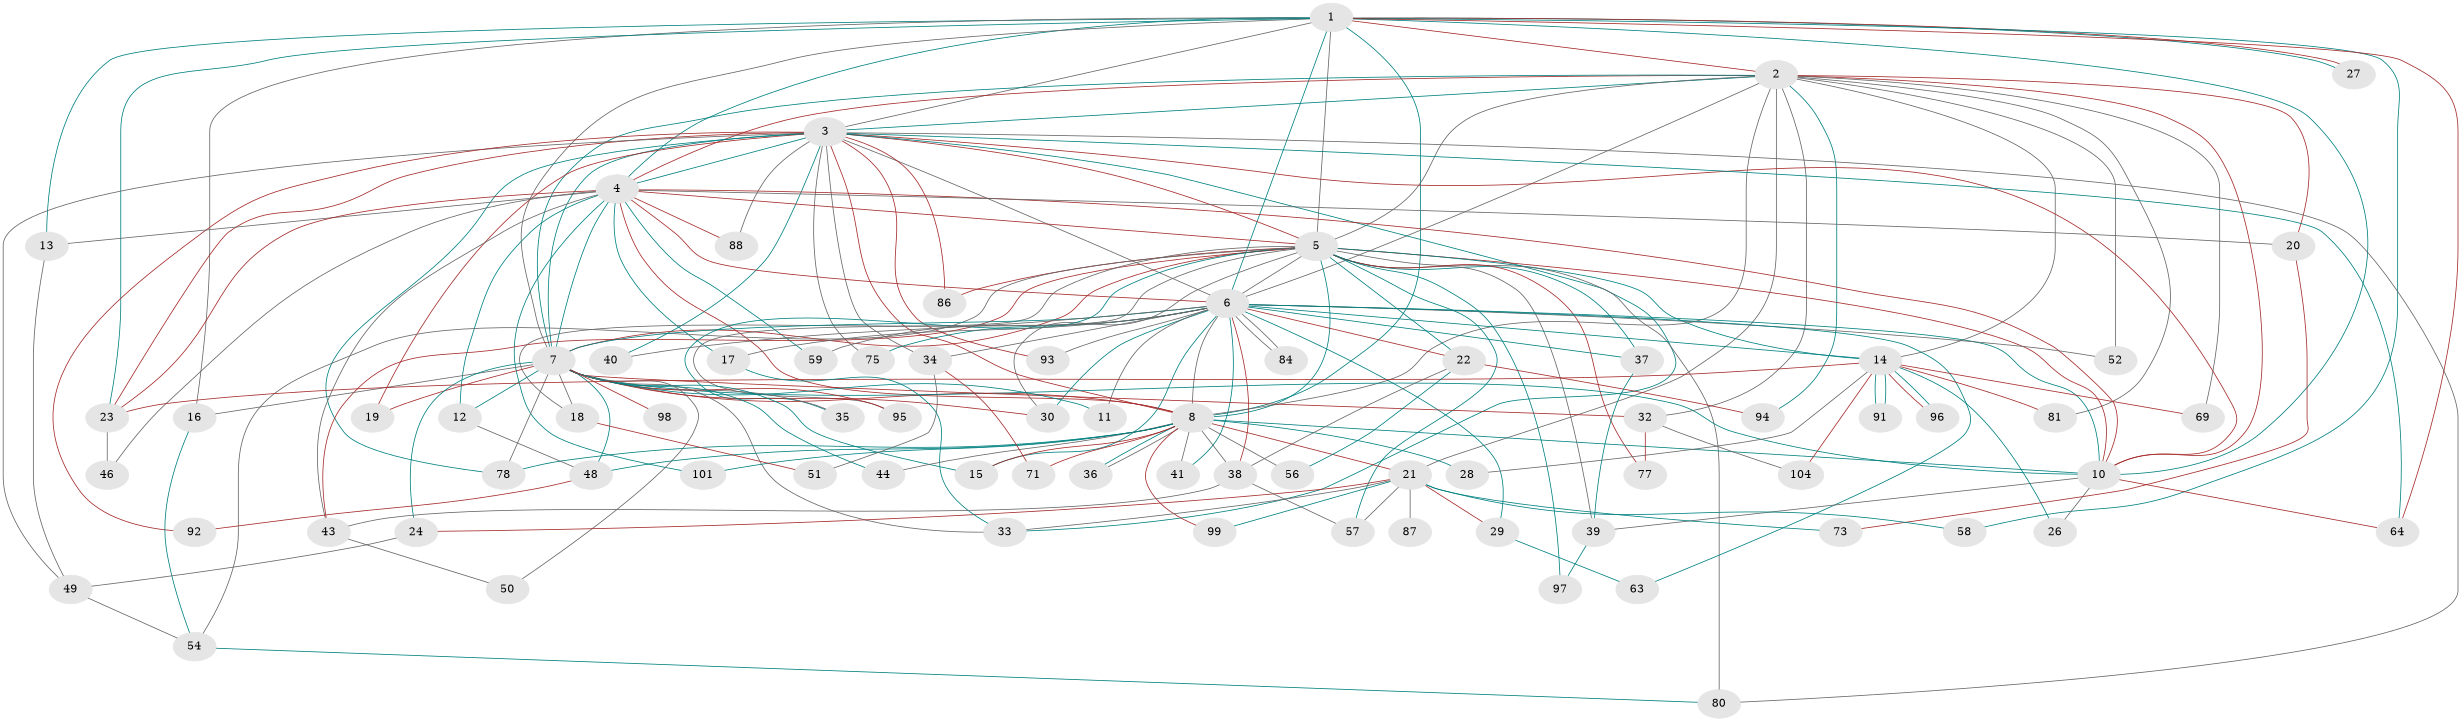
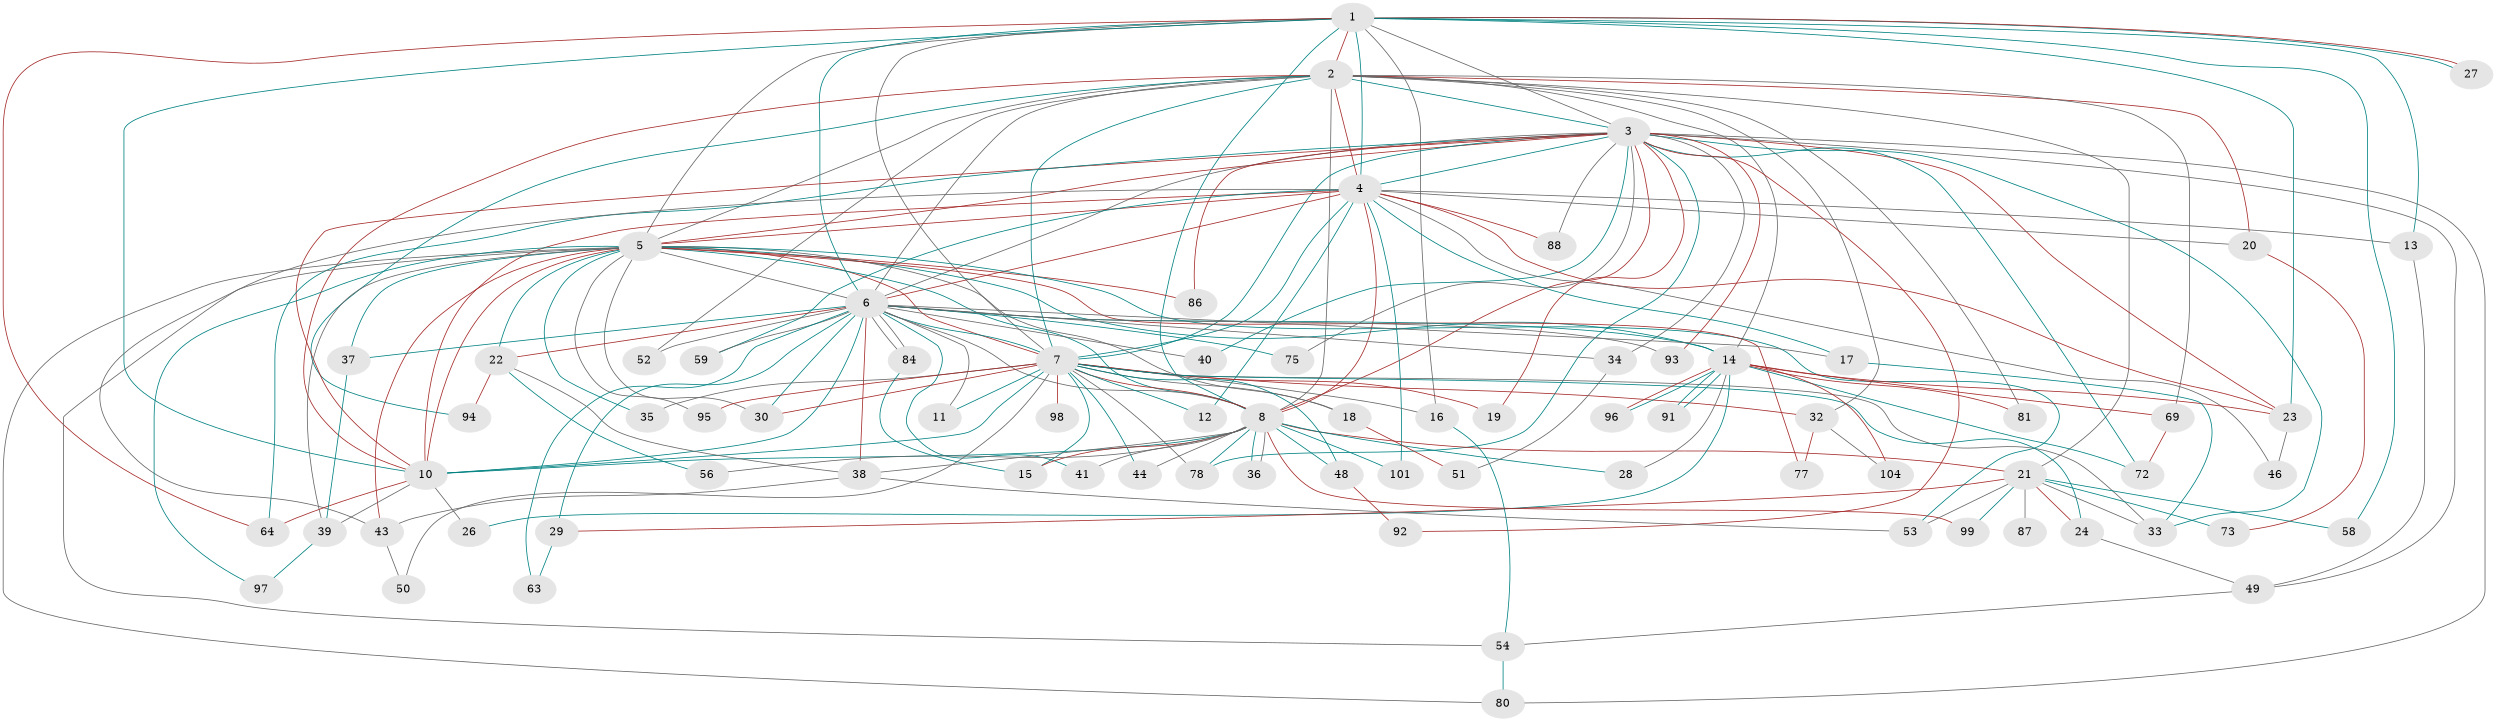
(1144, 424) -> (912, 448)
(526, 446) -> none
(1034, 475) -> none
none -> (2143, 475)
(1353, 532) -> (1911, 532)
